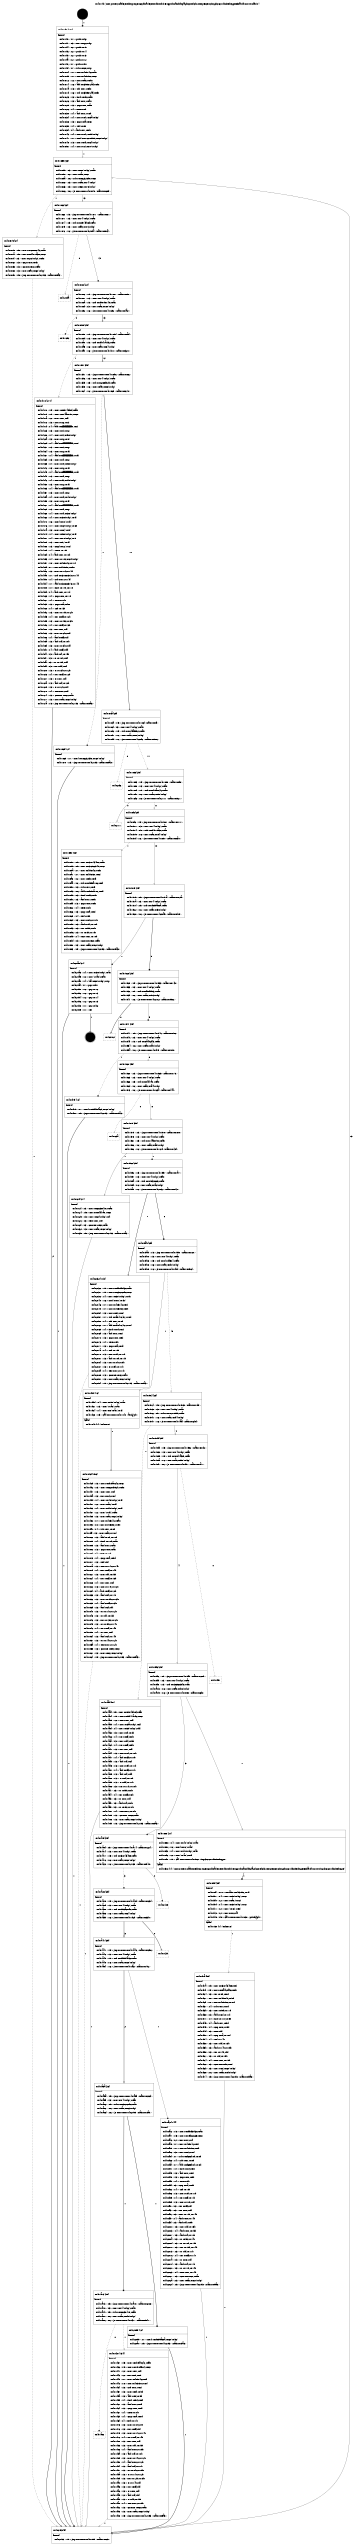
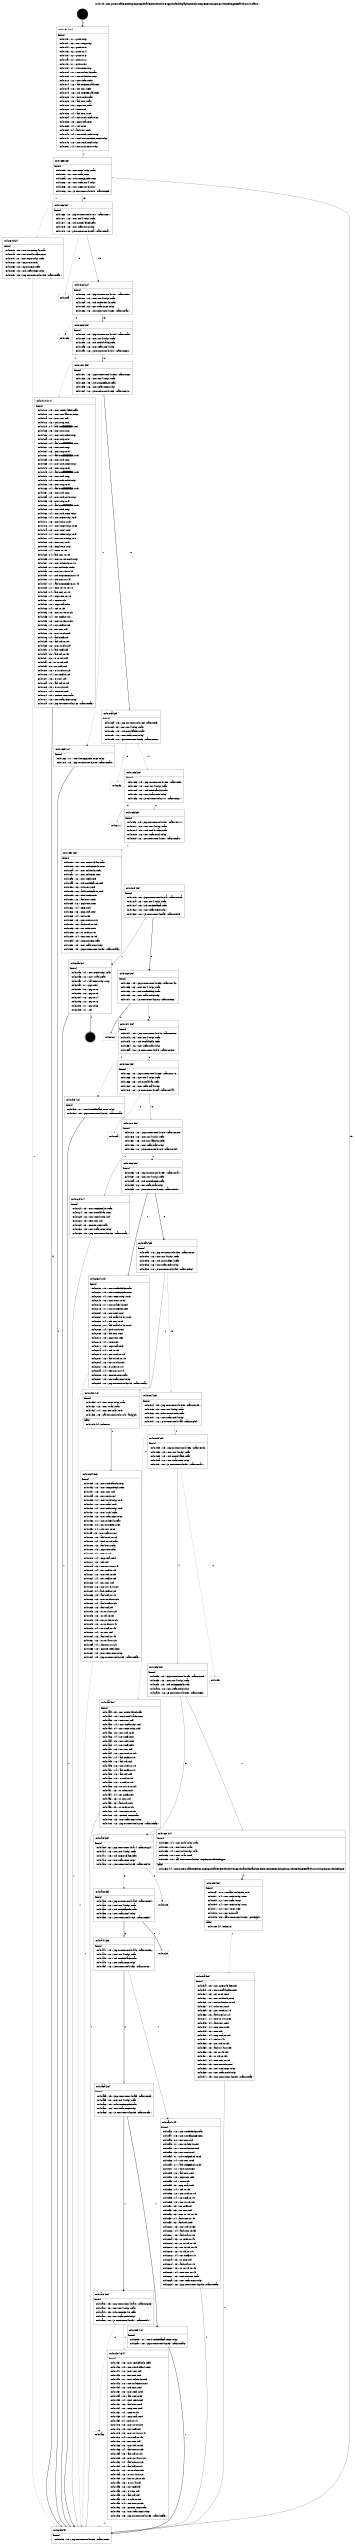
(154, 863) -> none
